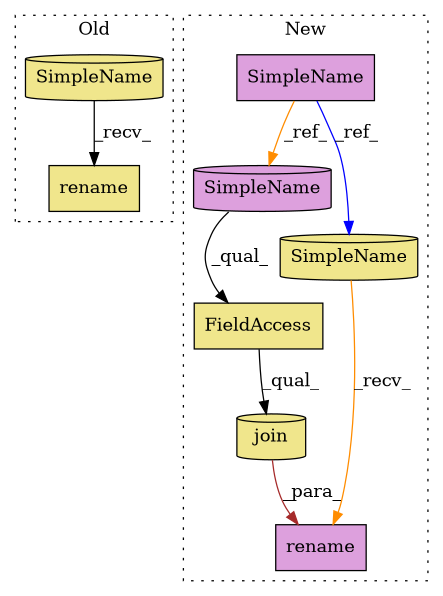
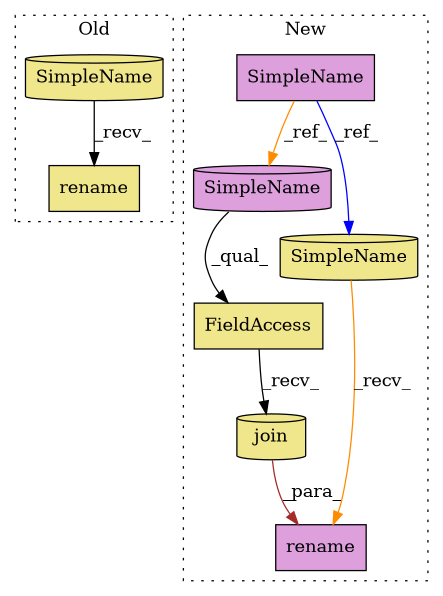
(291, 381) -> (291, 381)
